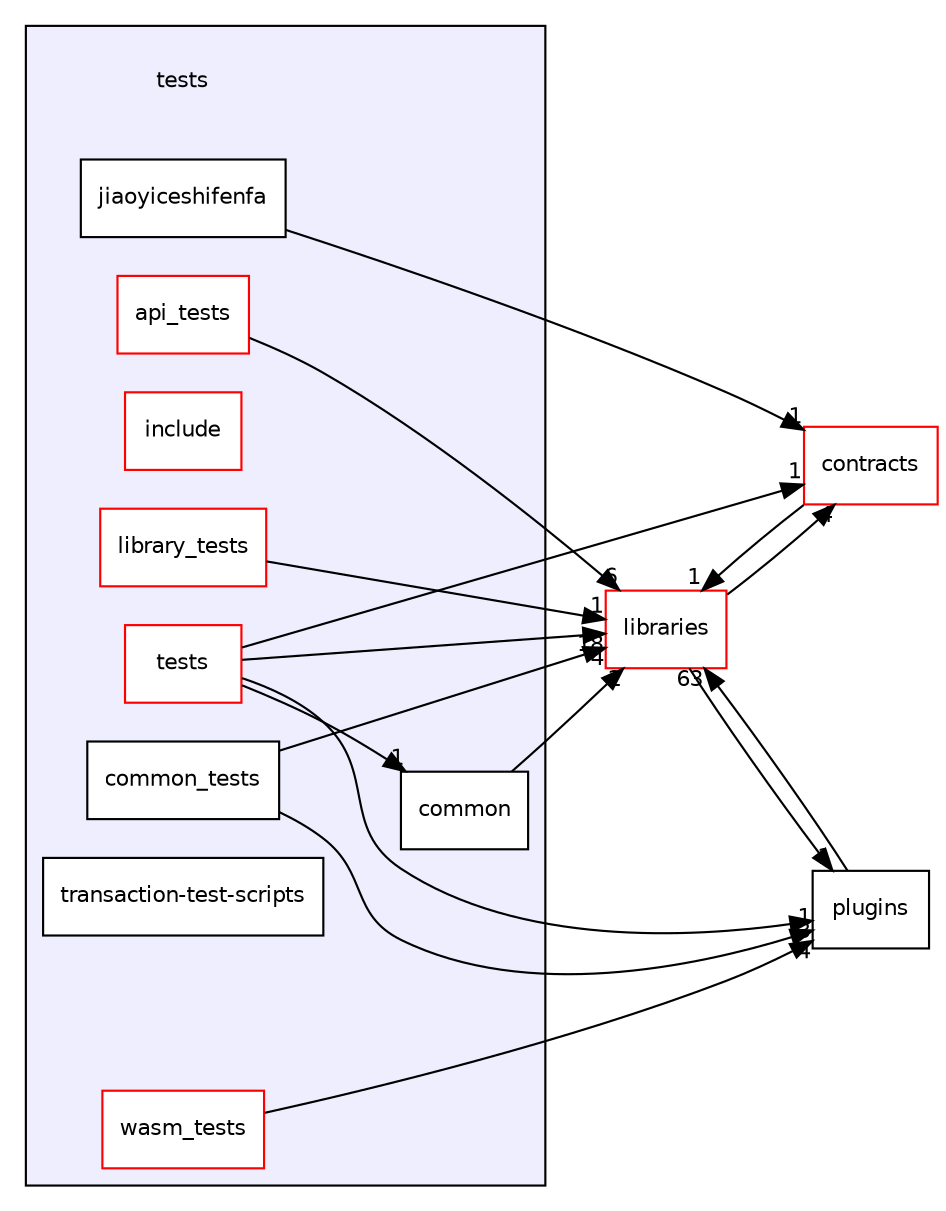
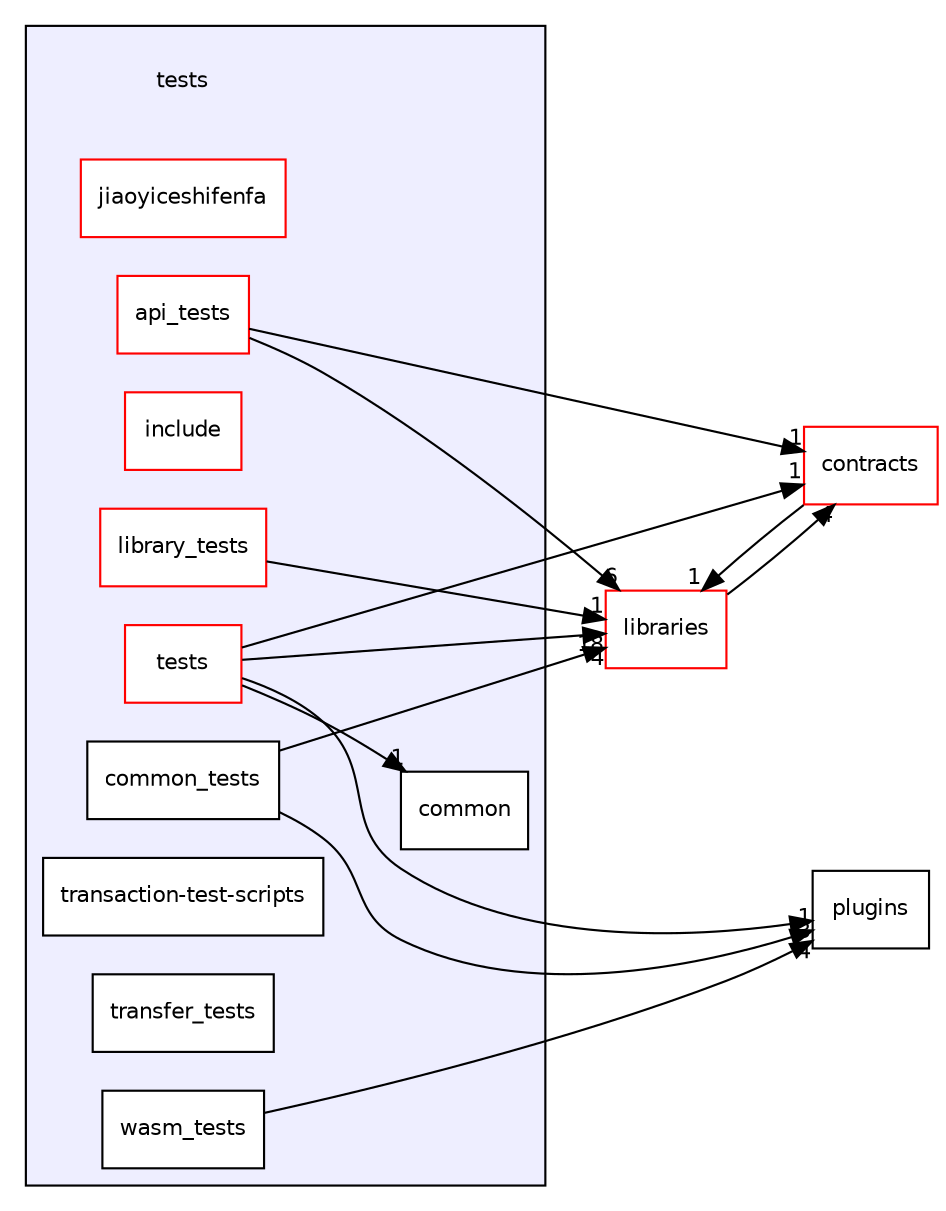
(183, 198) -> (183, 198)
(526, 313) -> (516, 388)
(560, 728) -> none
(753, 762) -> none
(784, 777) -> none
none -> (183, 1013)
(183, 1130) -> (183, 1130)
